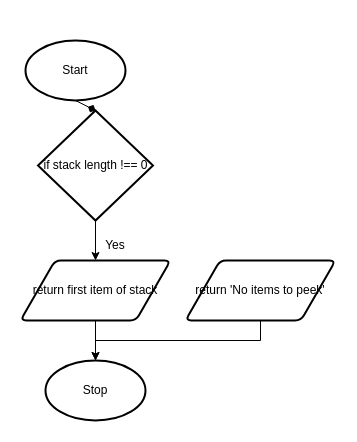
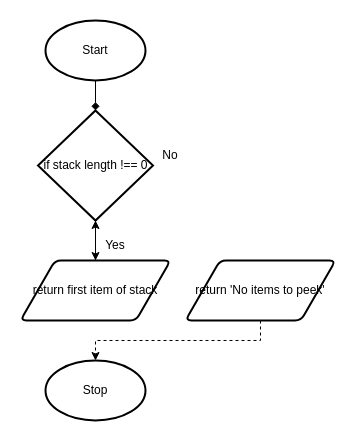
(76, 71) -> (96, 51)
none -> (171, 156)
(96, 329) -> (96, 321)
(189, 341) -> (189, 341)
